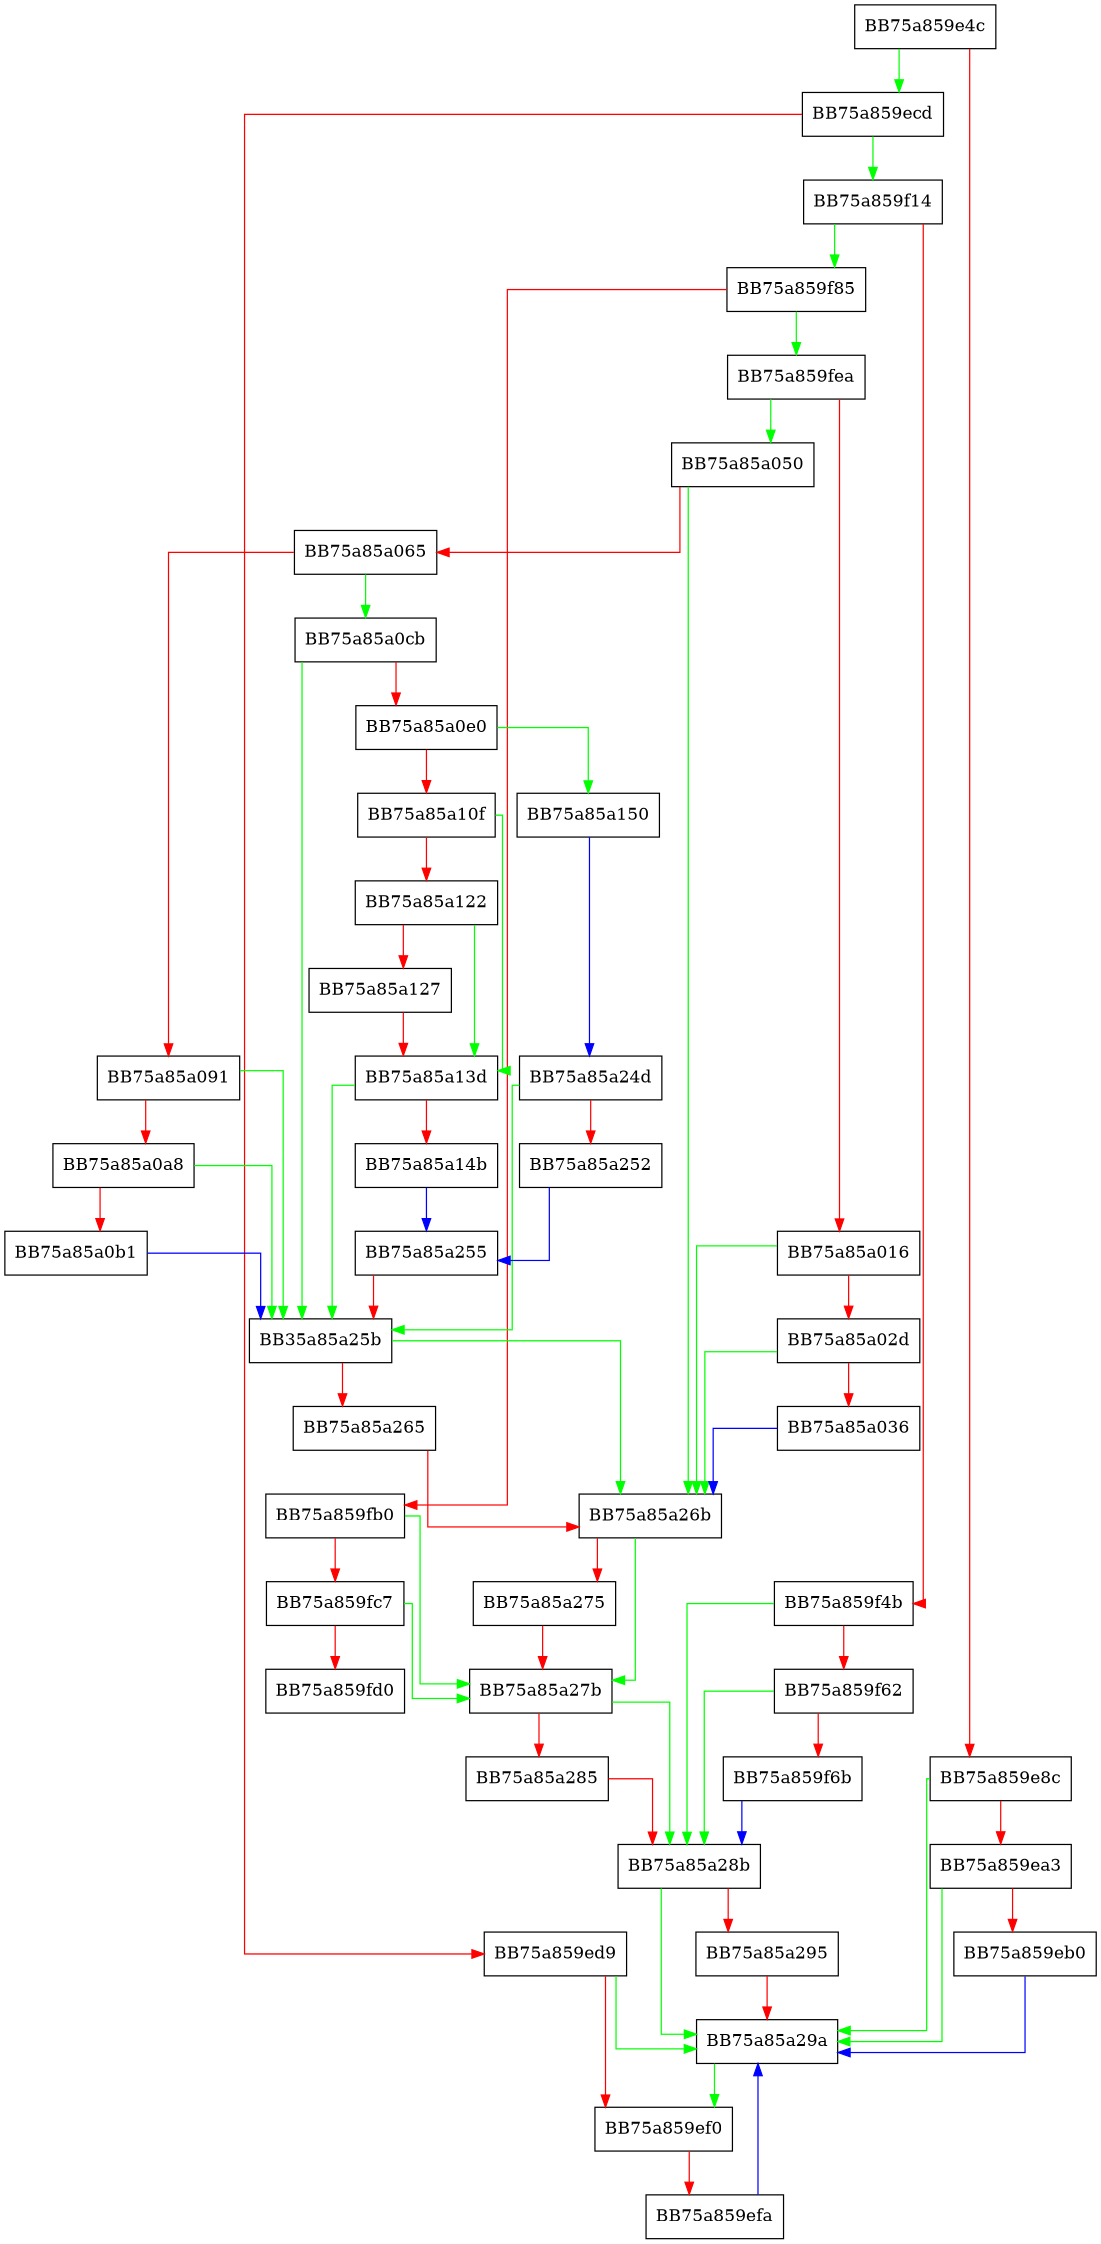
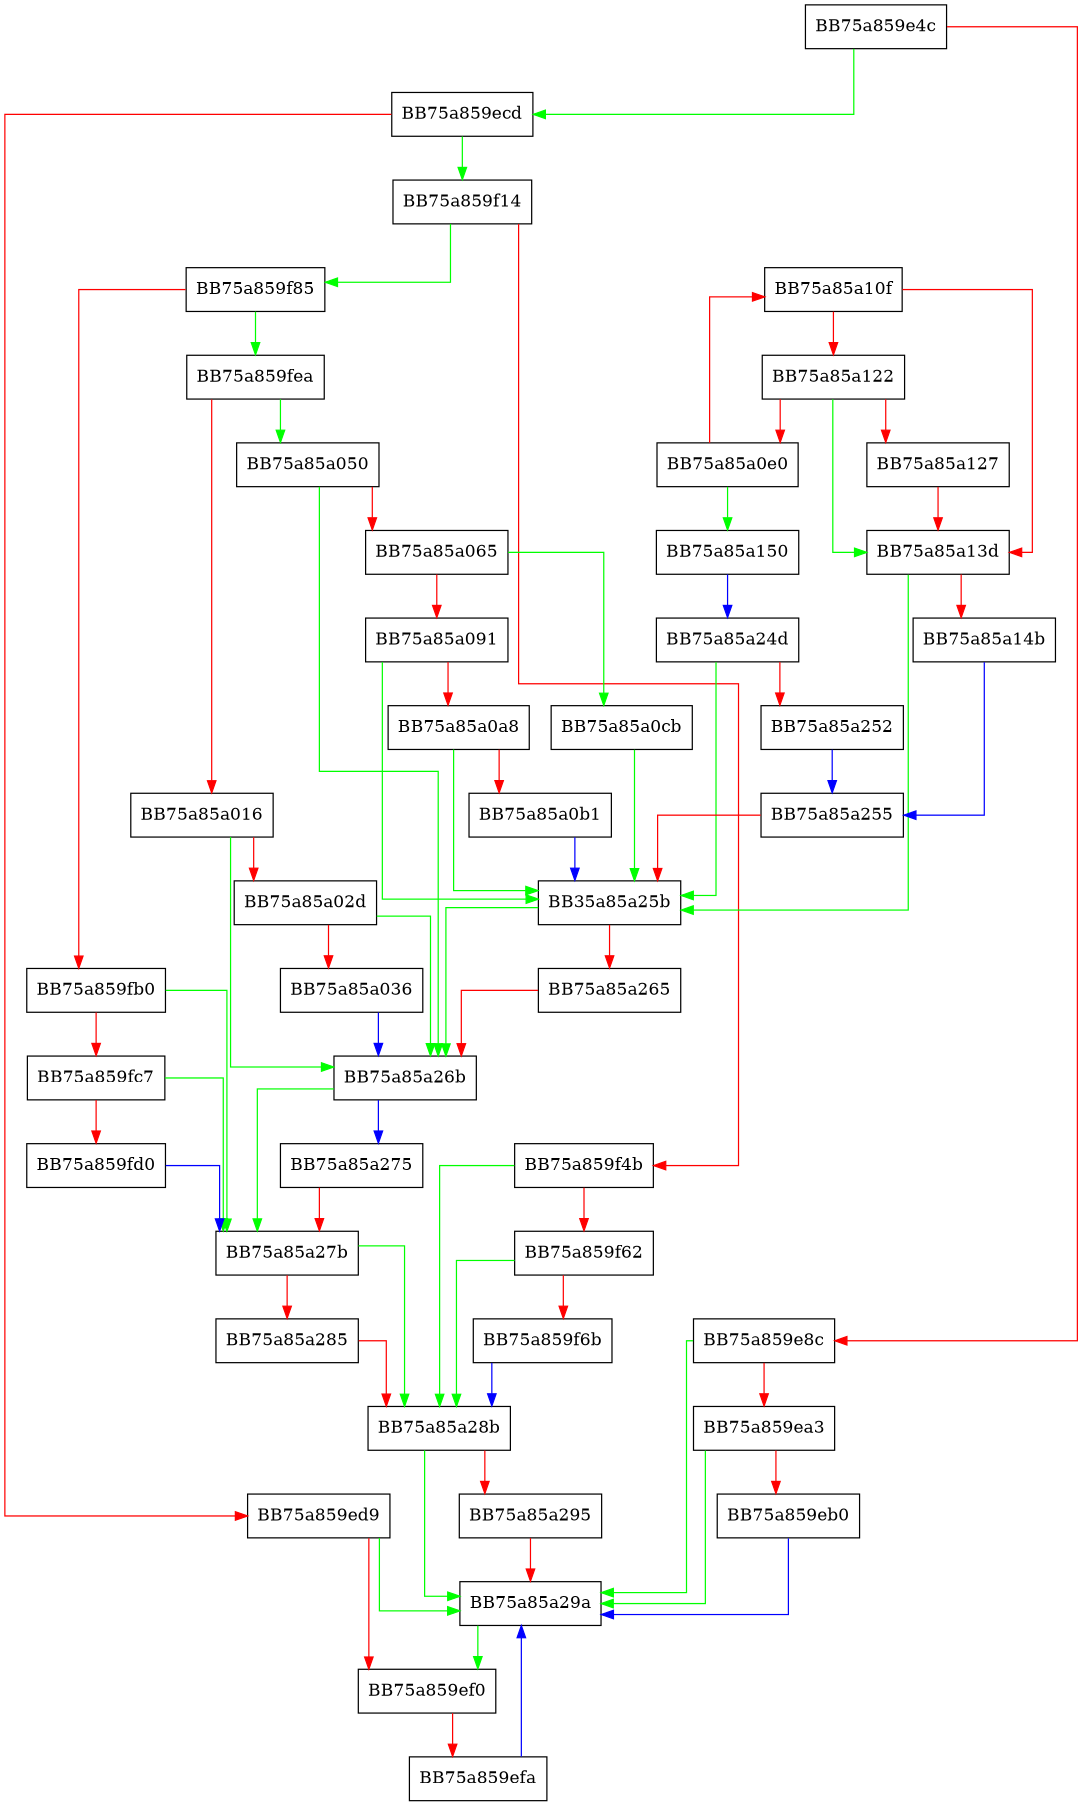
(396, 678) -> (780, 415)
(502, 940) -> (1032, 361)
none -> (214, 1166)
(597, 1554) -> (378, 1116)
